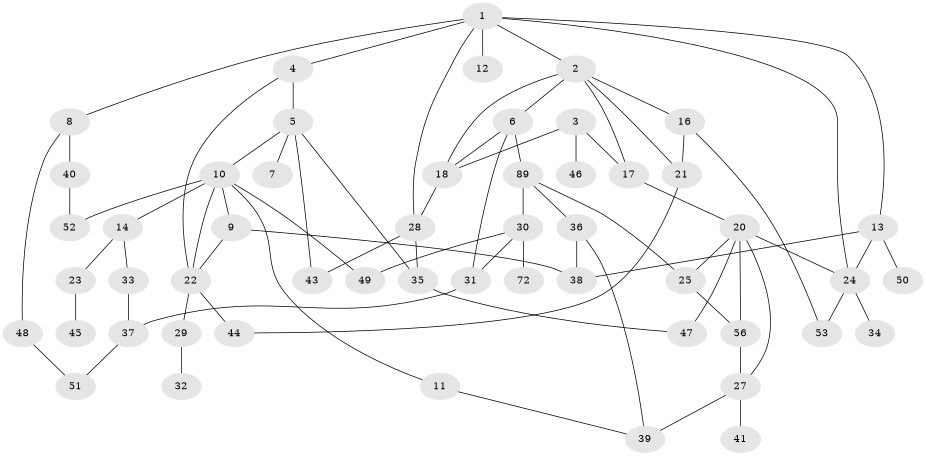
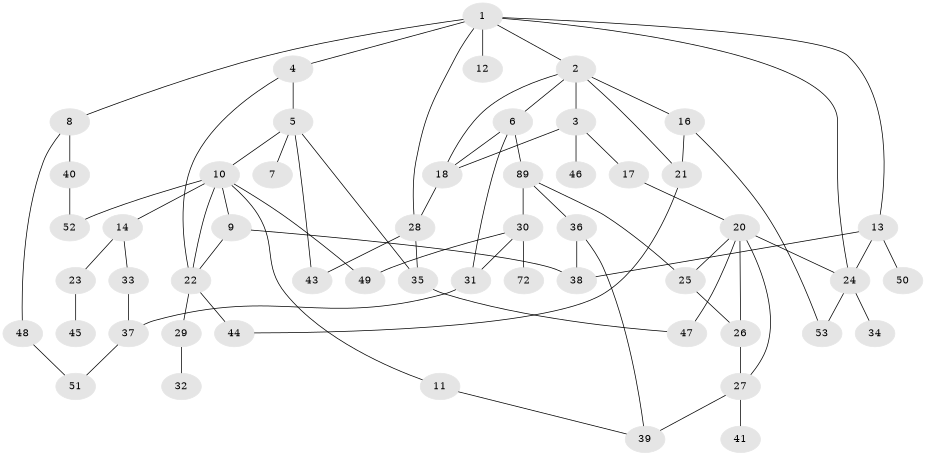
(608, 120) -> (576, 96)
(741, 334) -> (741, 334)
